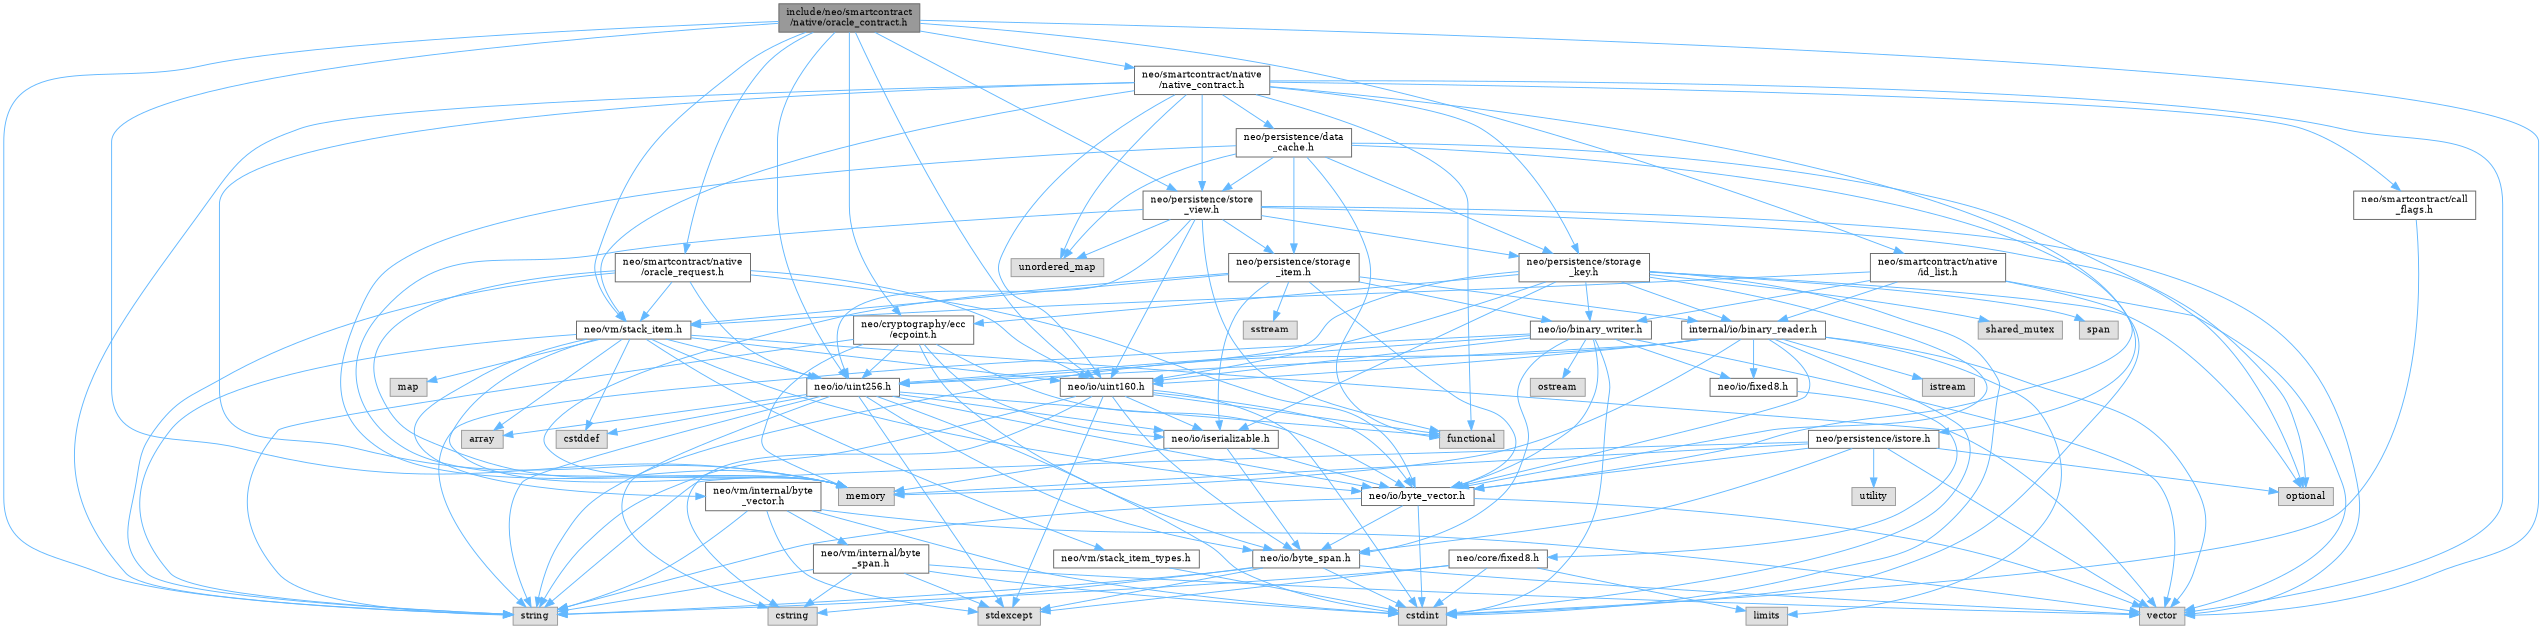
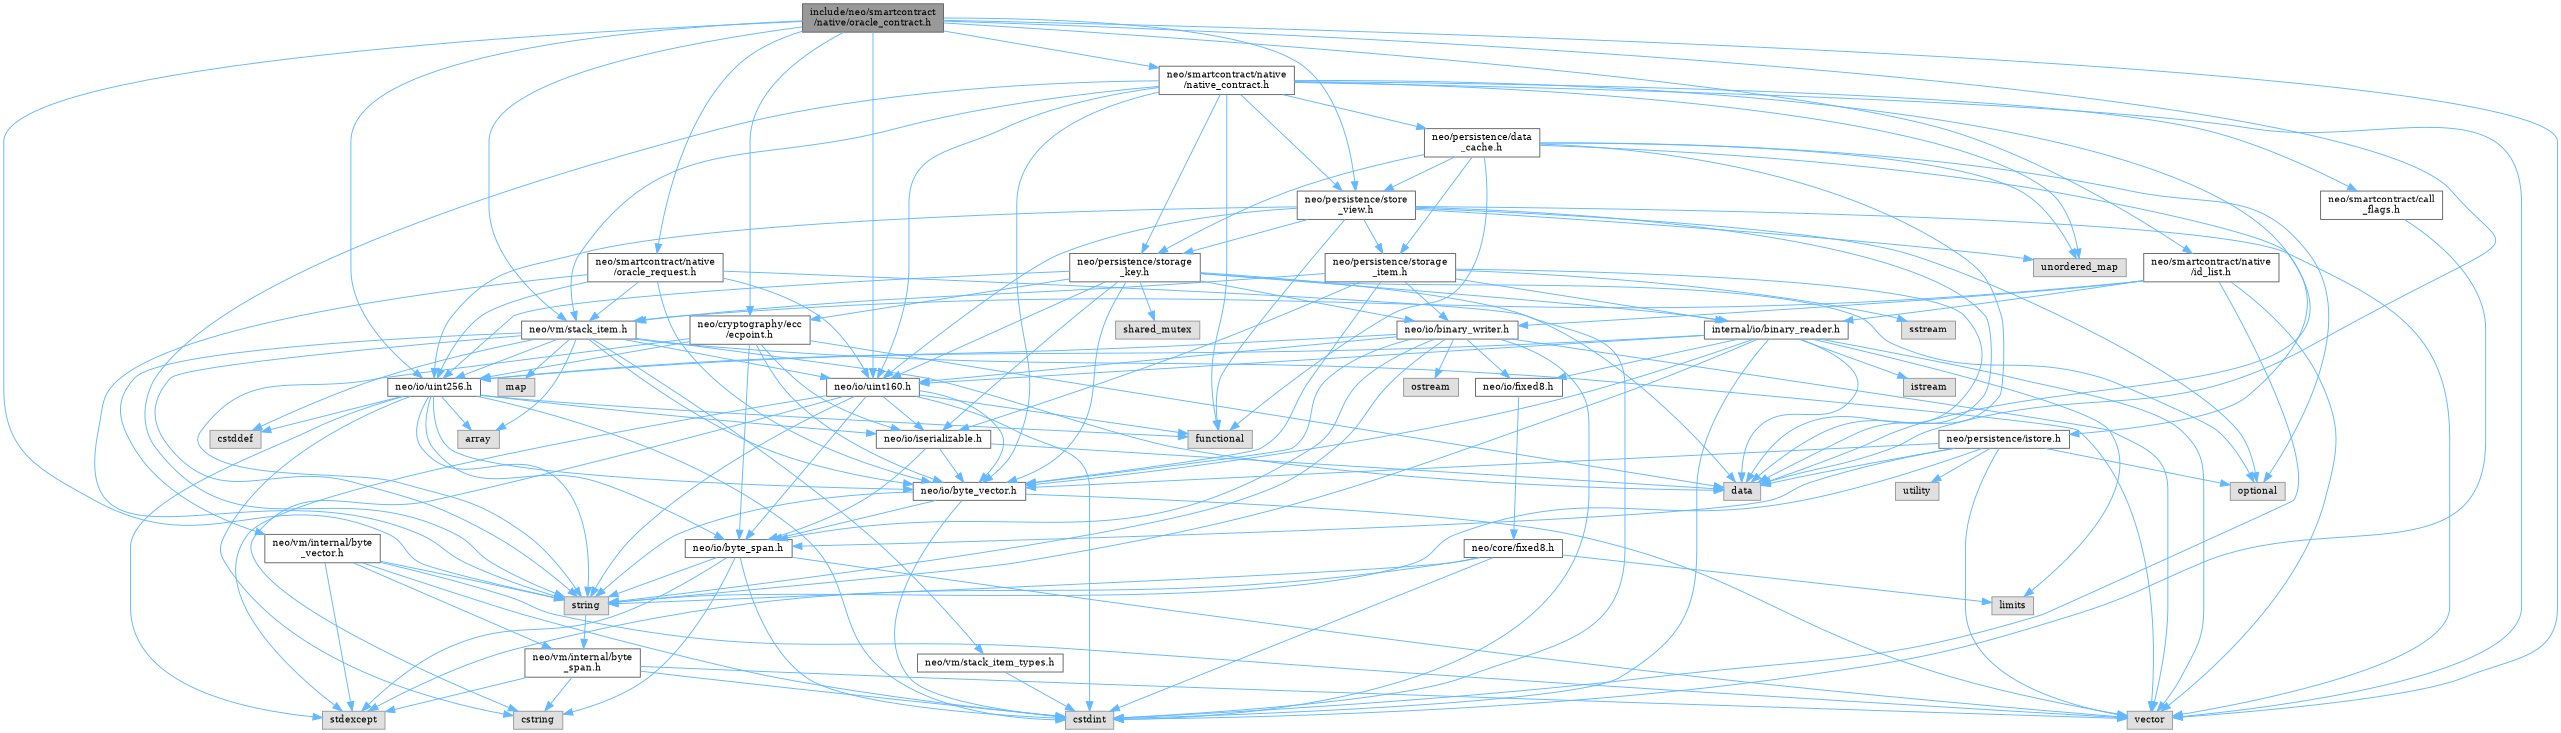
(2099, 330) -> none
(866, 497) -> (1742, 491)
(690, 590) -> (585, 627)
